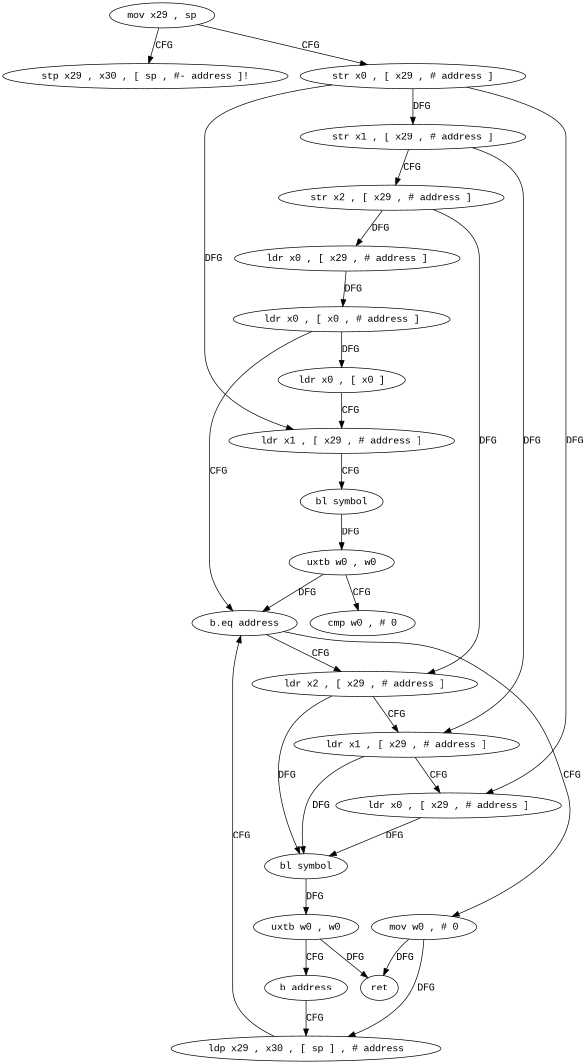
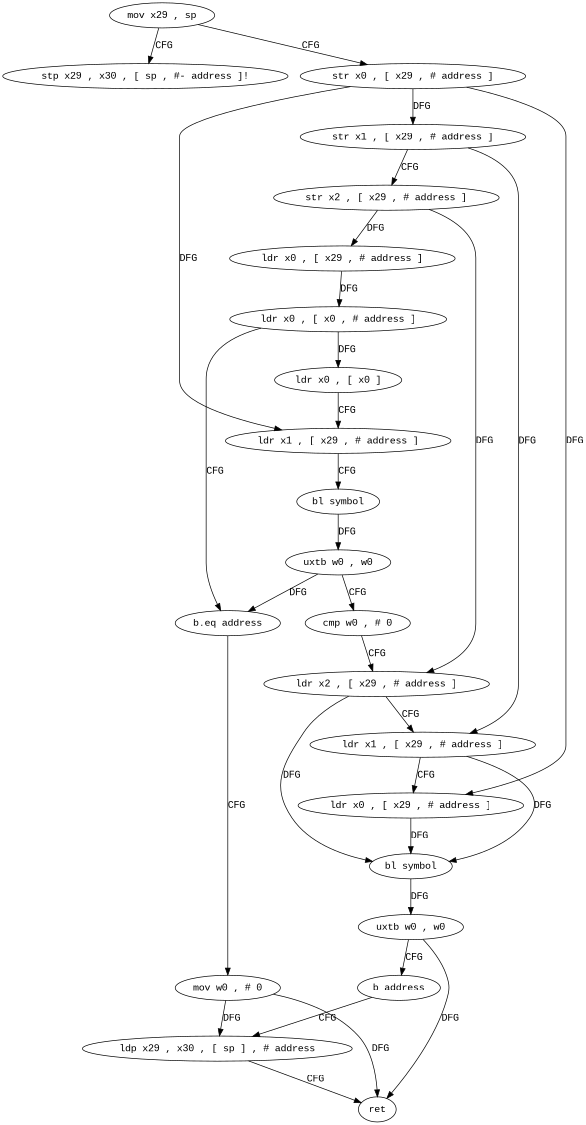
(301, 652) -> (366, 650)
(233, 849) -> (302, 1081)
